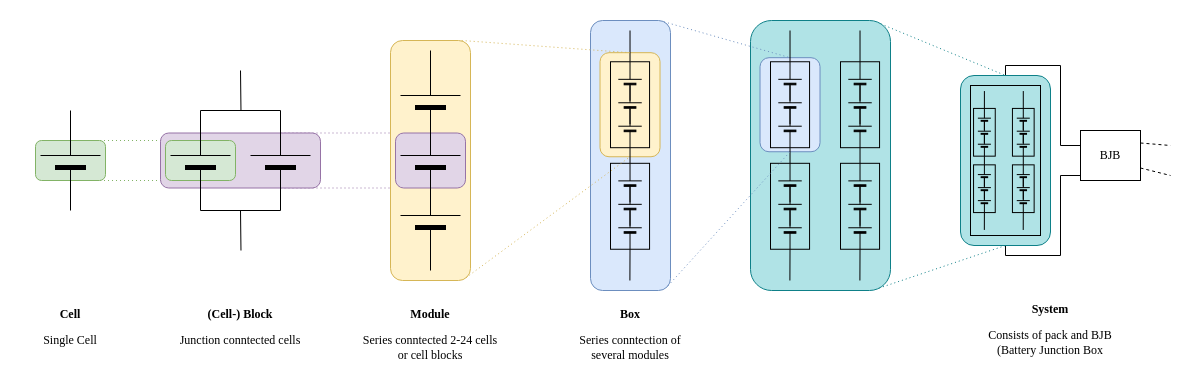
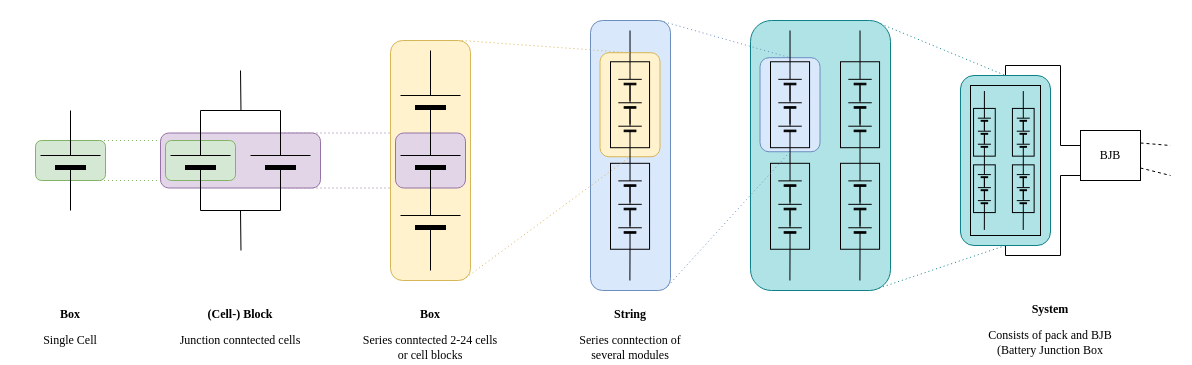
(71, 329) -> (71, 329)
(431, 329) -> (431, 329)
(631, 329) -> (631, 329)
